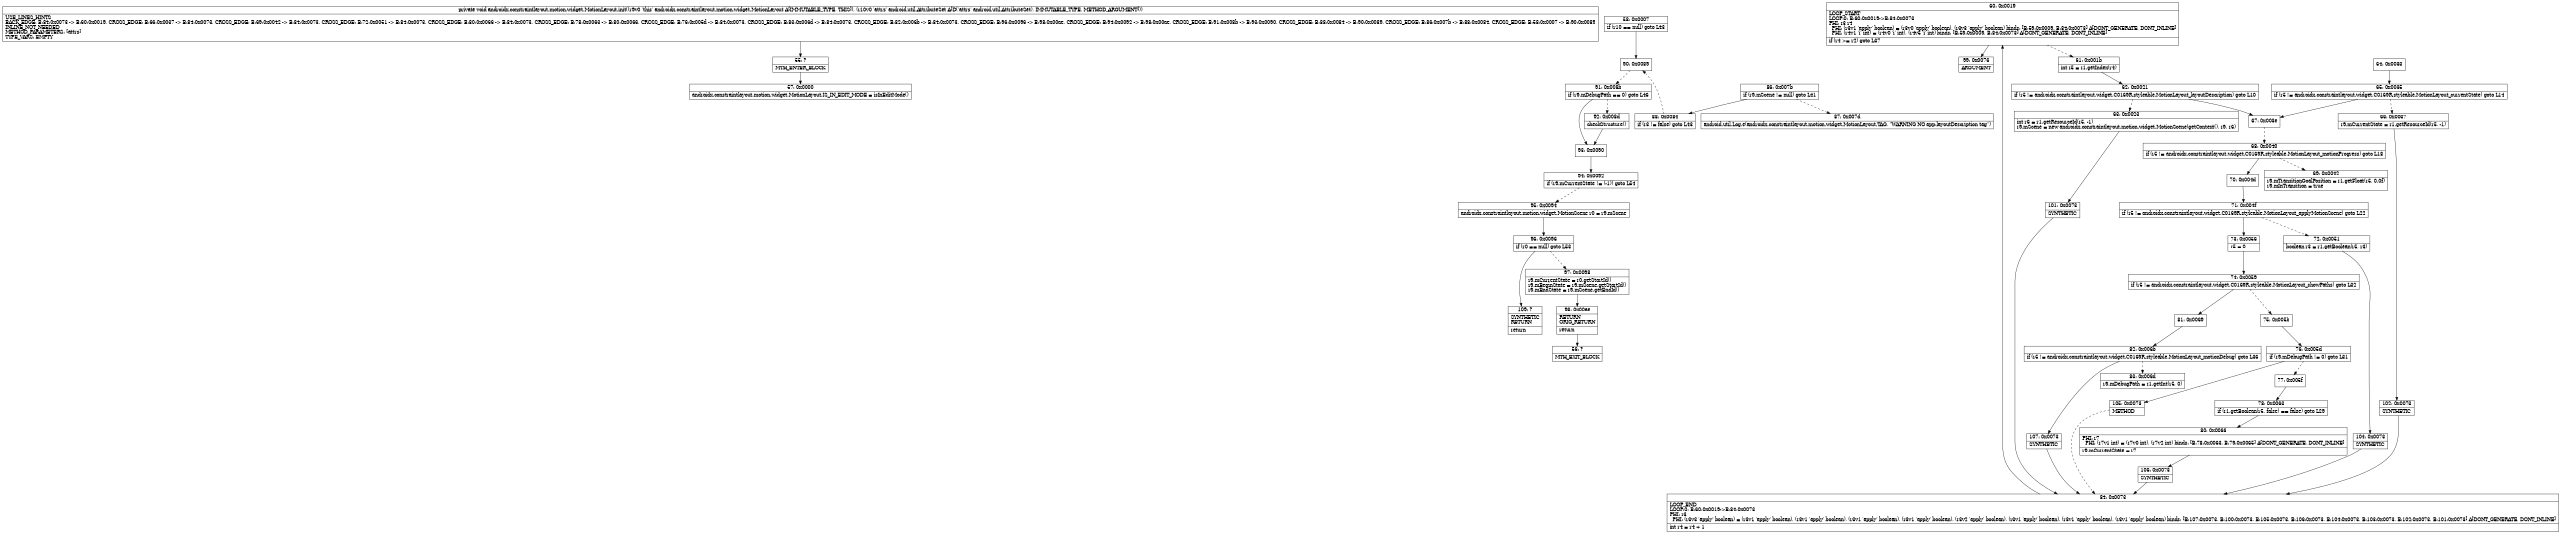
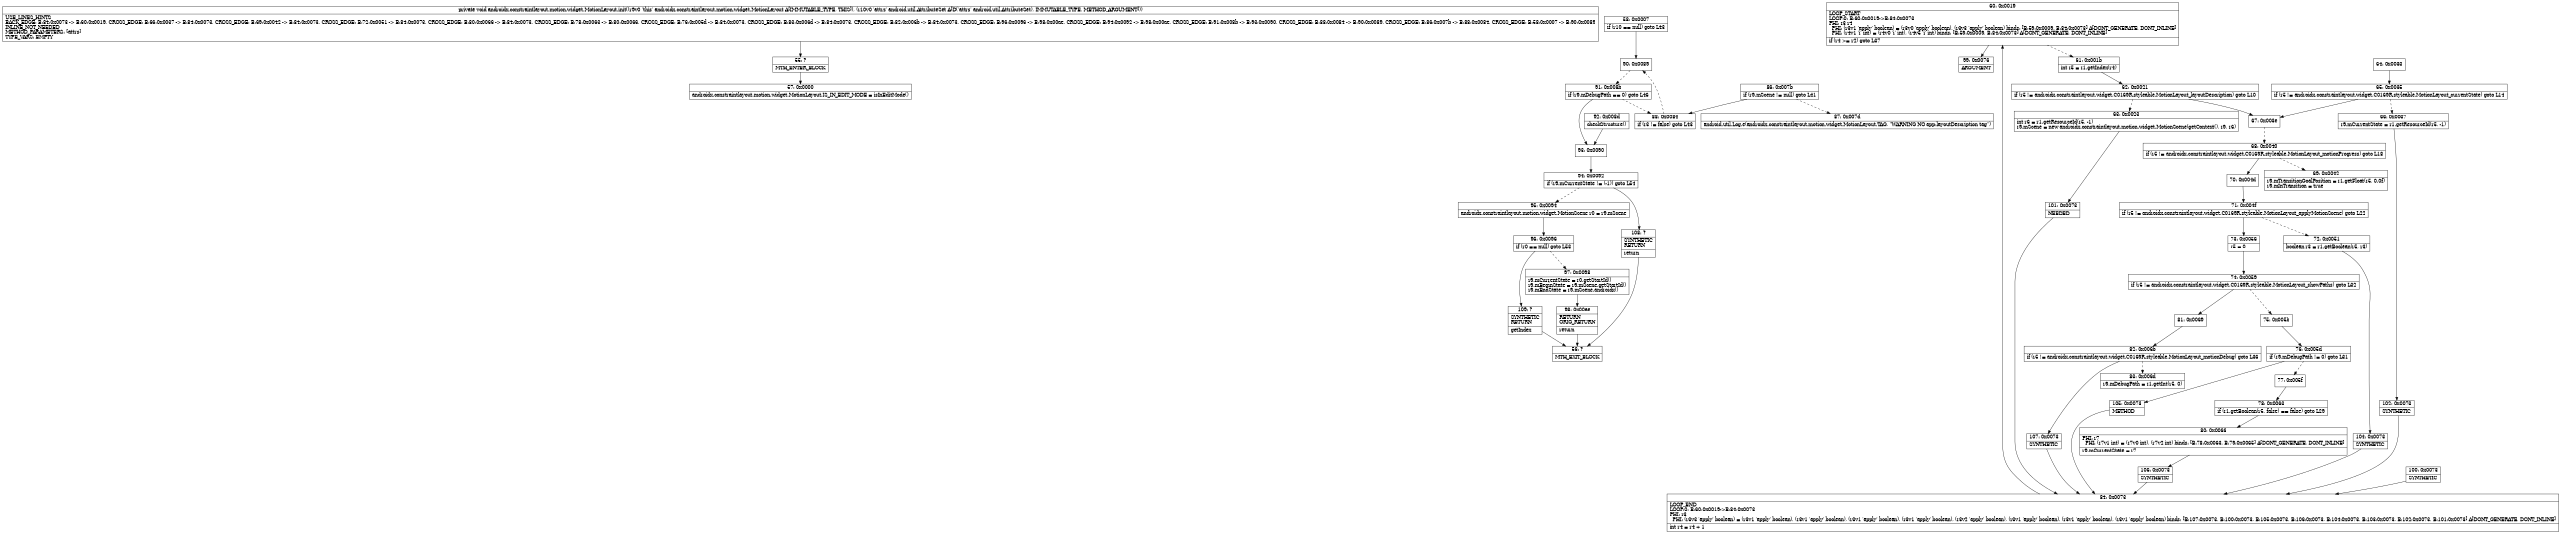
(1608, 105) -> (1635, 106)
(2062, 214) -> (2059, 214)
none -> (1638, 243)
(1574, 290) -> (1573, 290)
(1518, 330) -> (1521, 330)
none -> (1553, 338)
(2071, 443) -> (2071, 443)
none -> (2423, 475)
